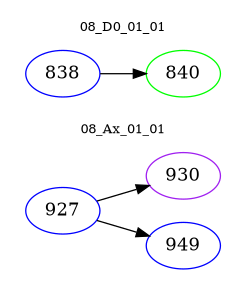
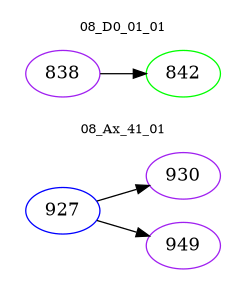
(63, 74) -> (63, 74)
(183, 74) -> (183, 74)
(123, 130) -> (123, 130)
(183, 246) -> (183, 246)
